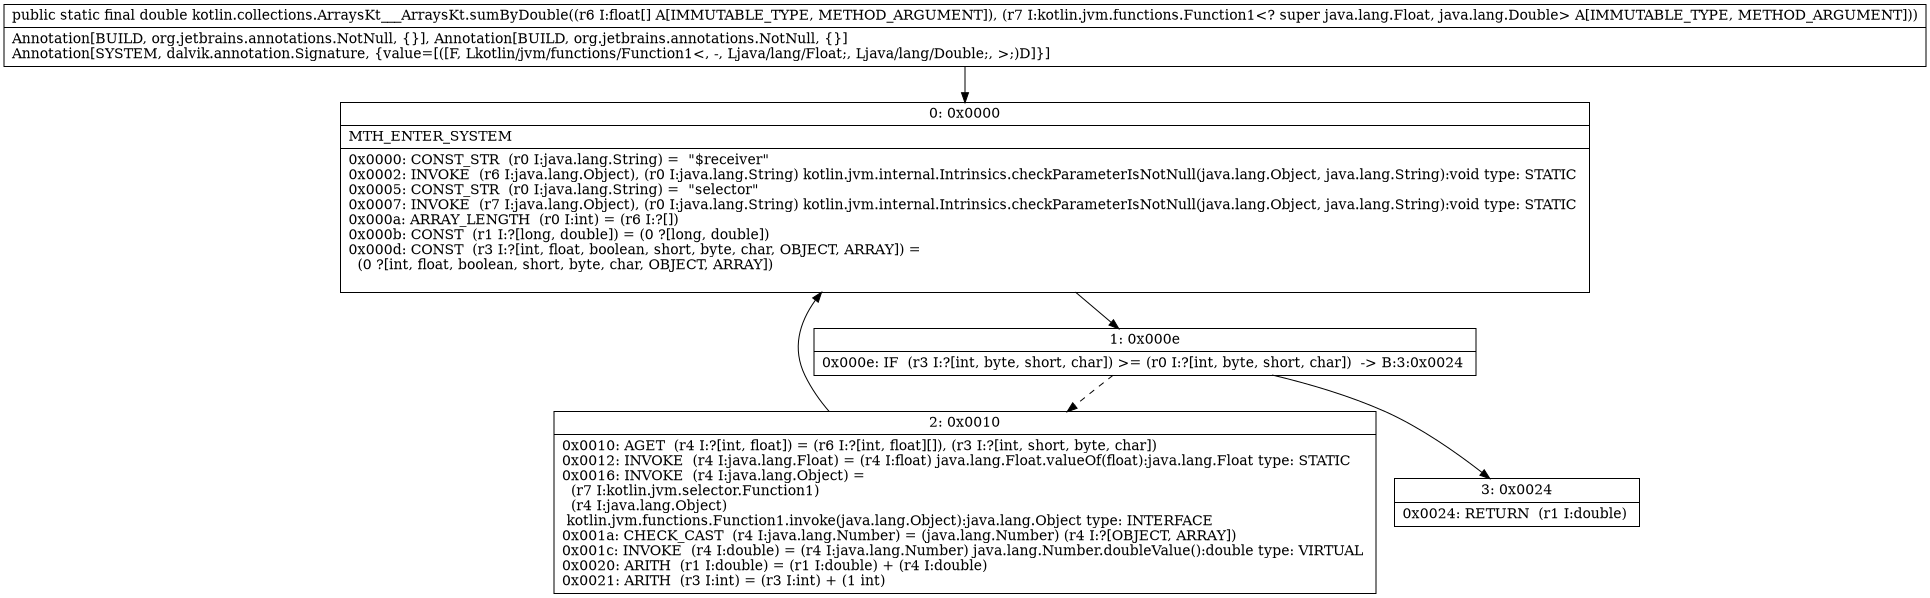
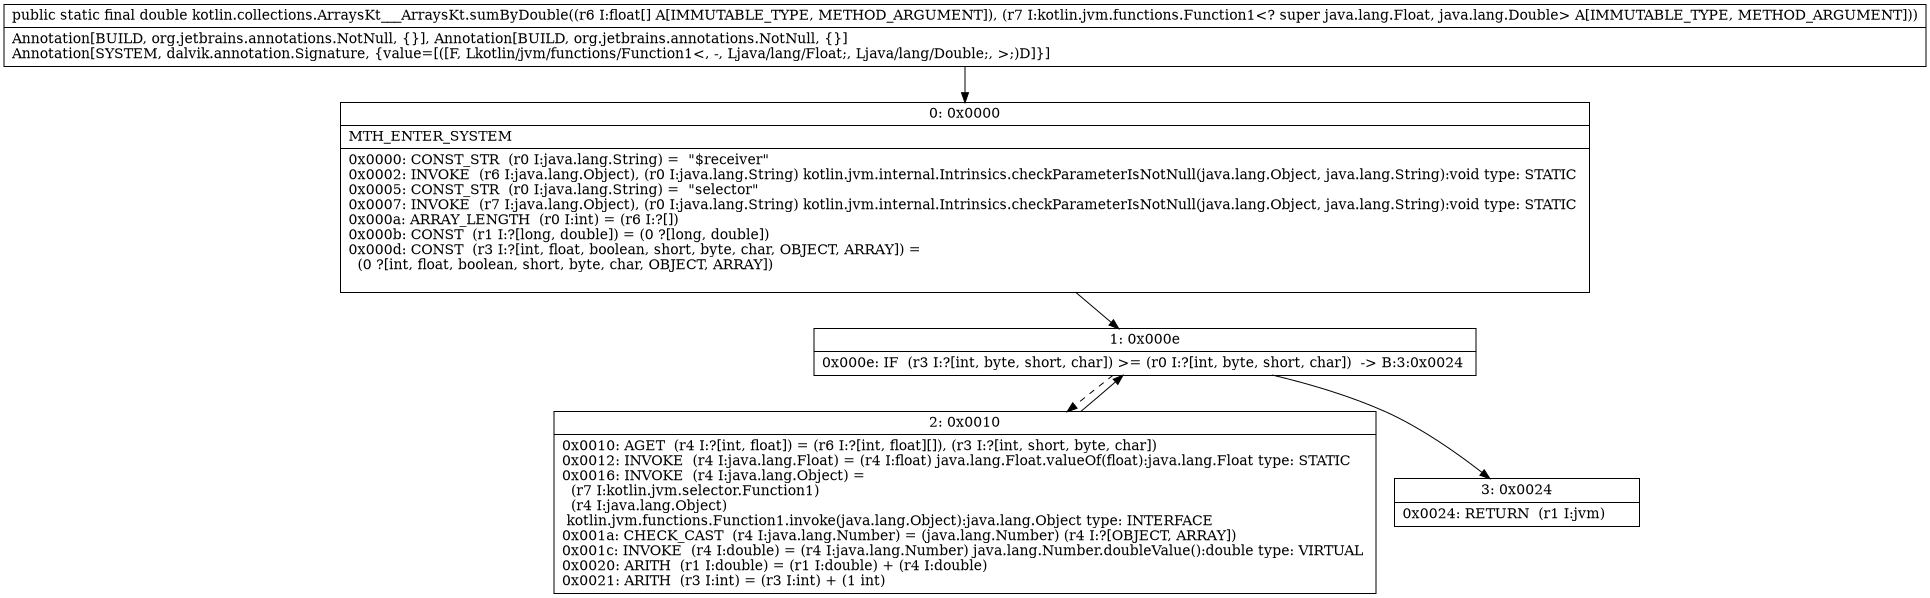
(799, 358) -> (1098, 397)
(1517, 514) -> (1506, 514)
